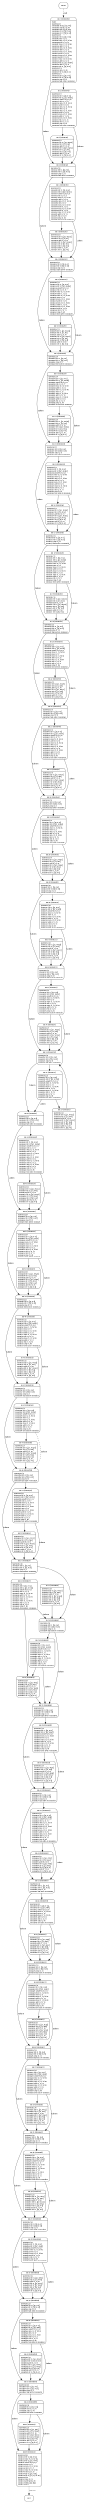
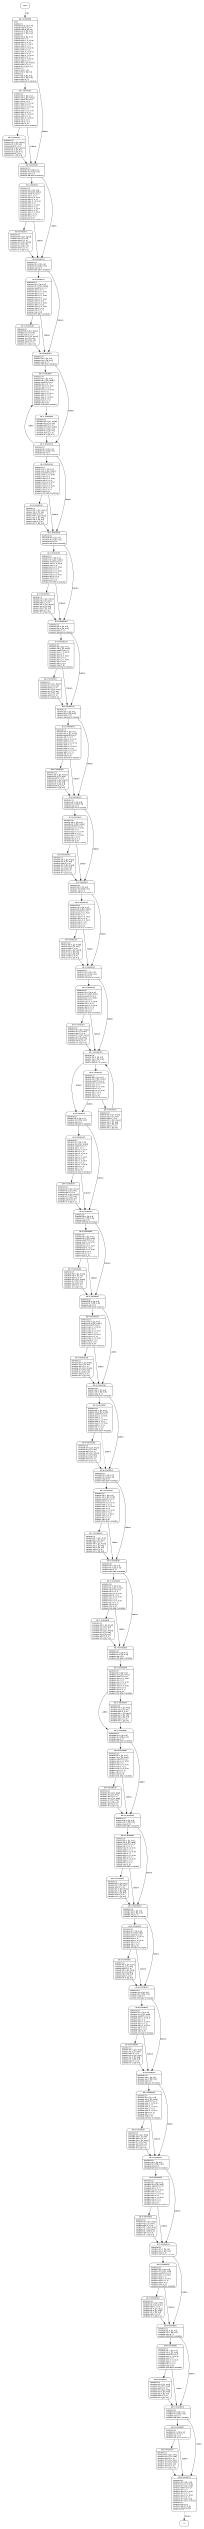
(74, 424) -> (25, 426)
(26, 1642) -> (108, 1613)
(58, 1668) -> none
